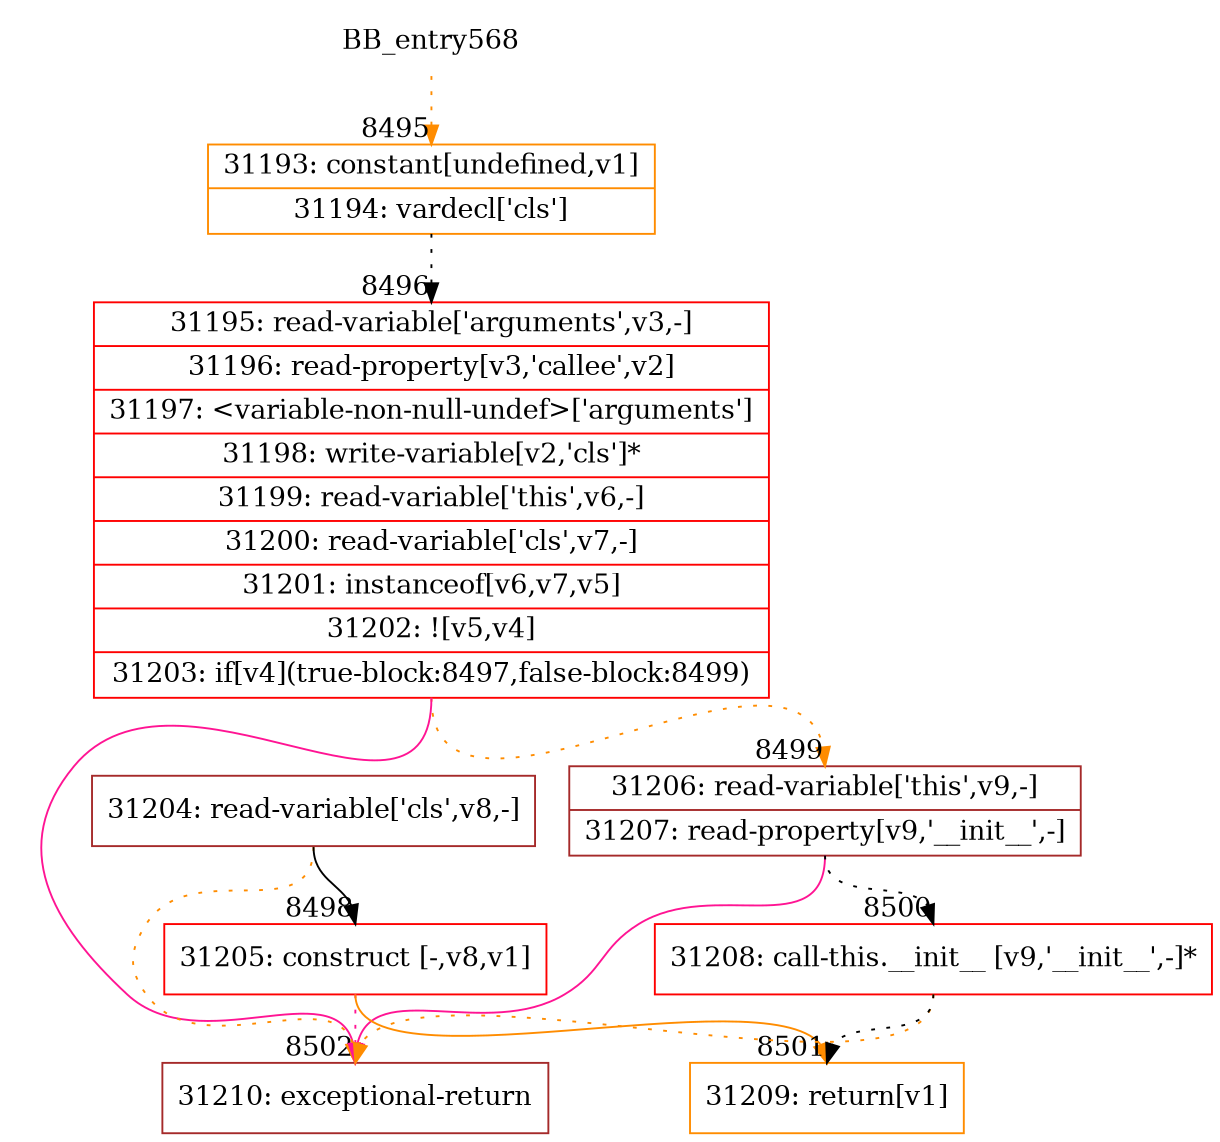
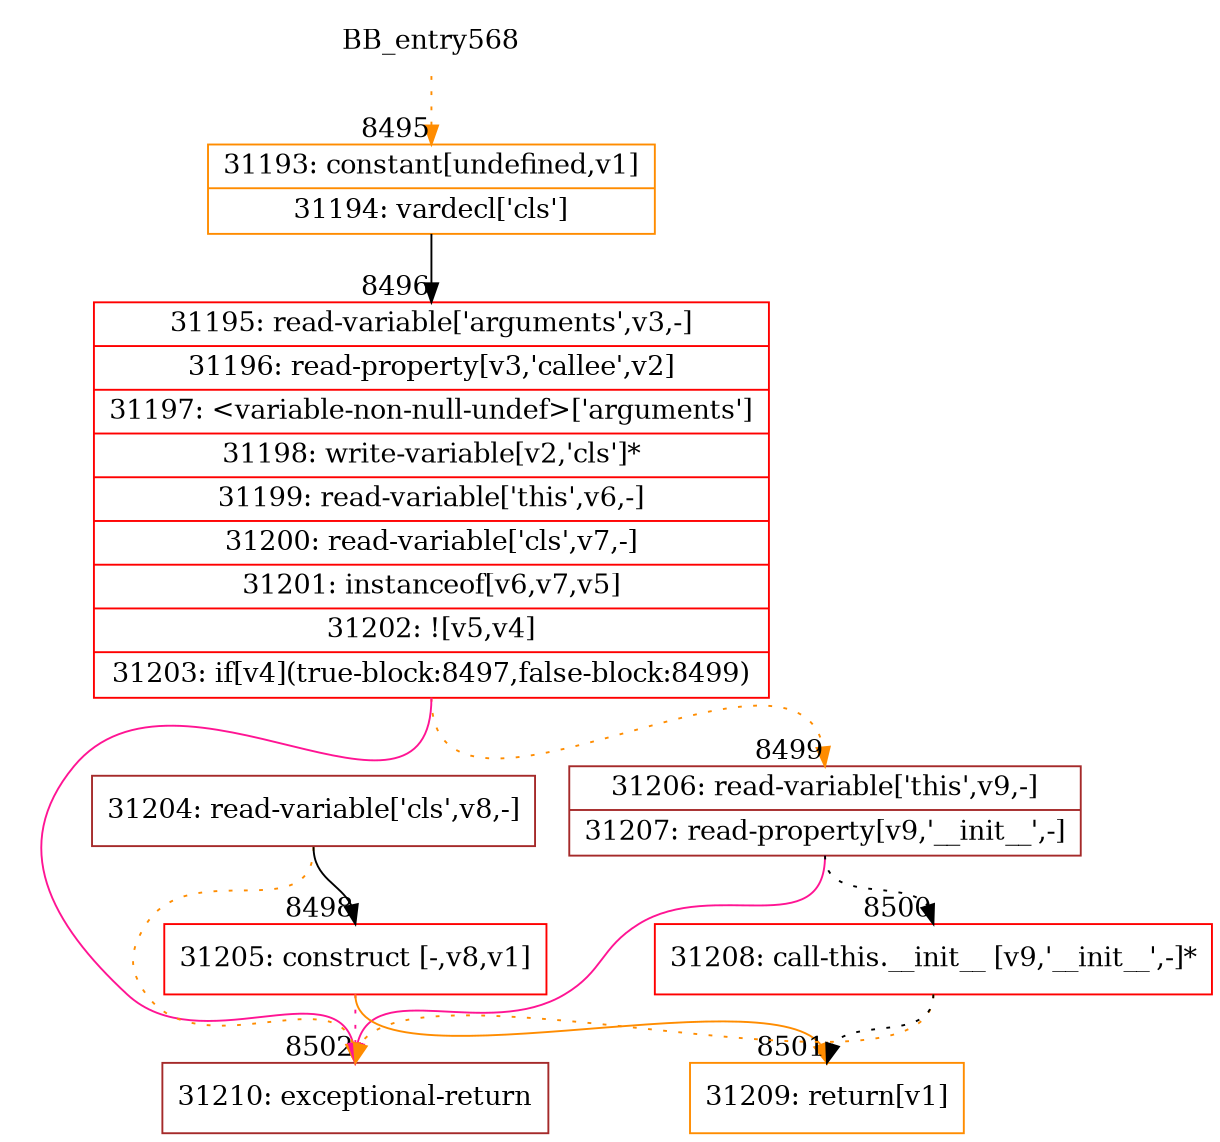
(431, 258) -> (431, 258)
